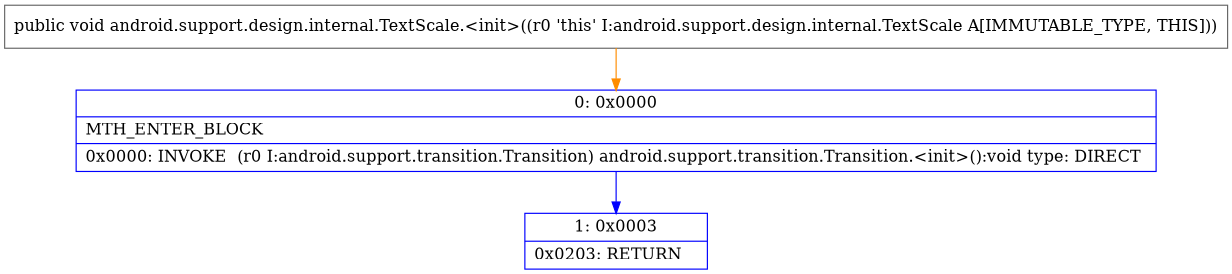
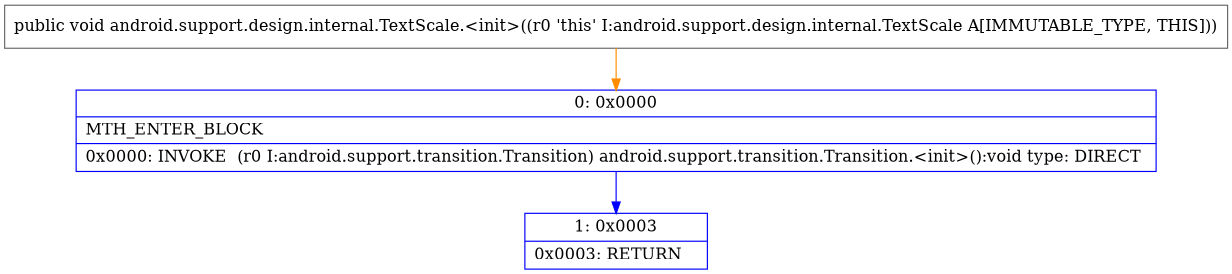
(616, 255) -> (616, 255)
